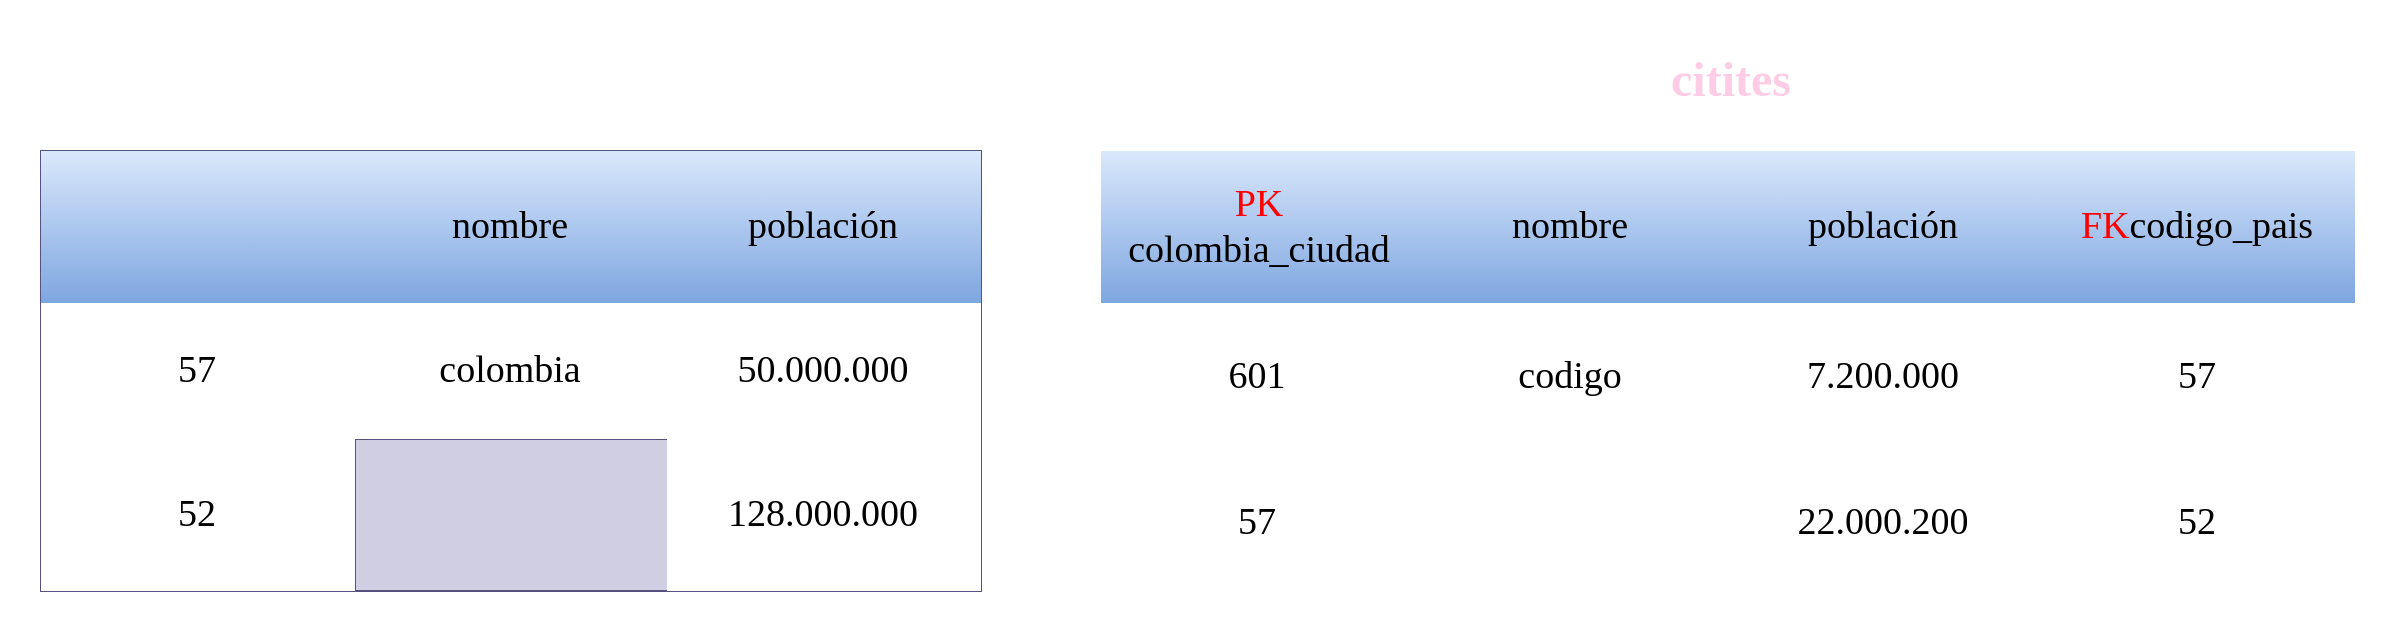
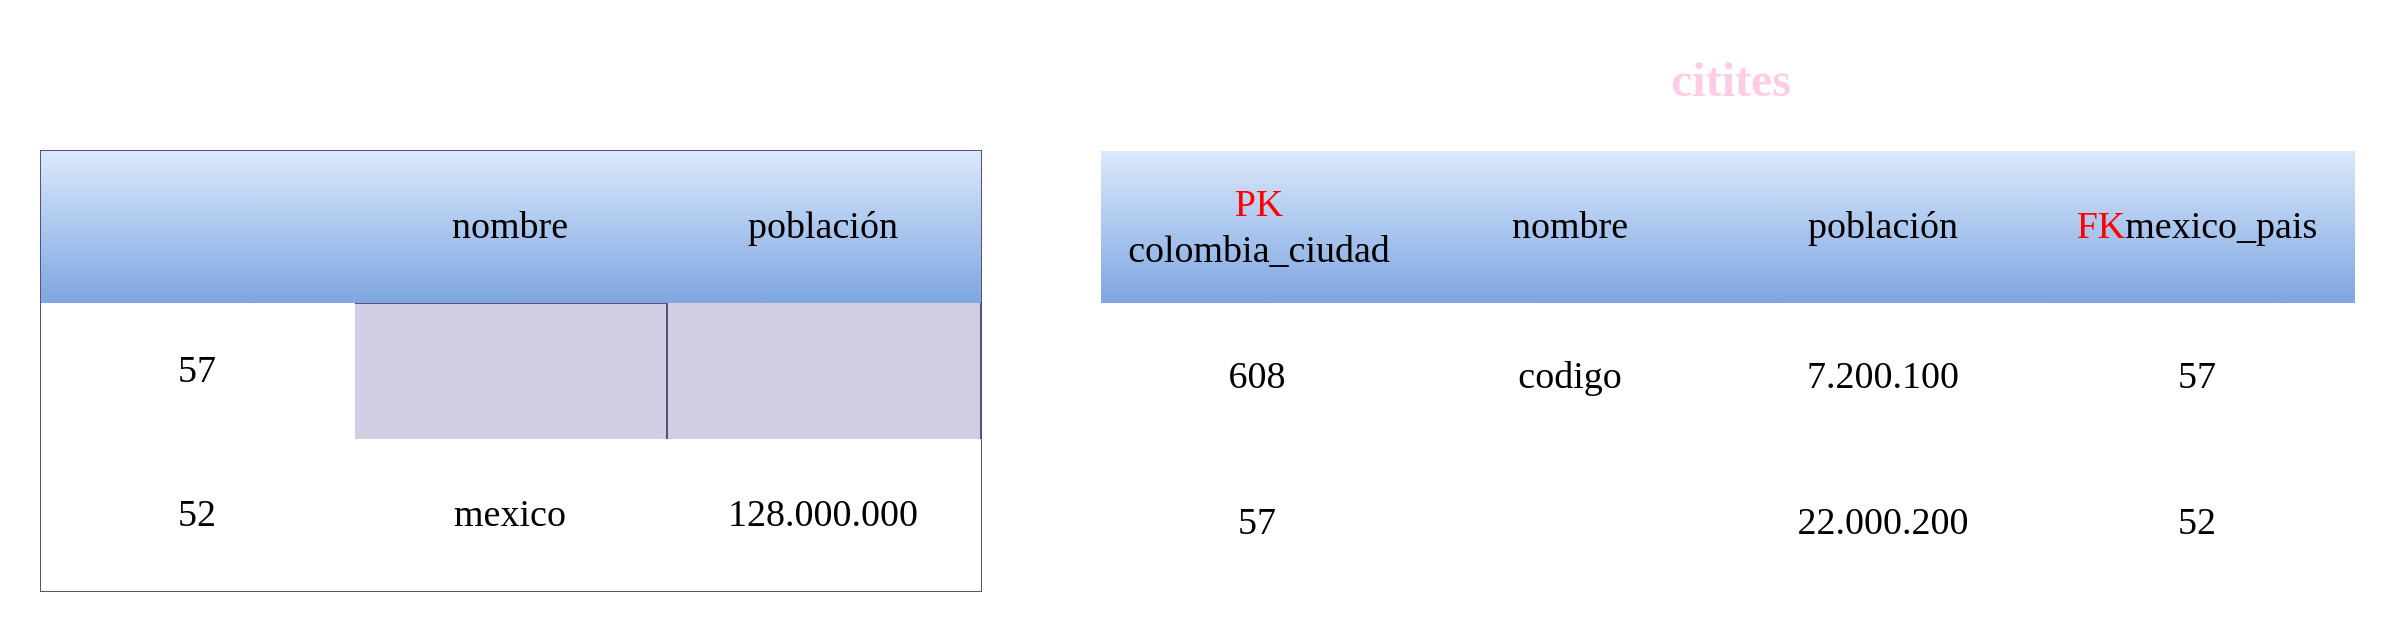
(2198, 227) -> (2198, 227)
(511, 371) -> none
(824, 371) -> none
(1258, 377) -> (1258, 377)
(1884, 377) -> (1884, 377)
none -> (511, 515)
